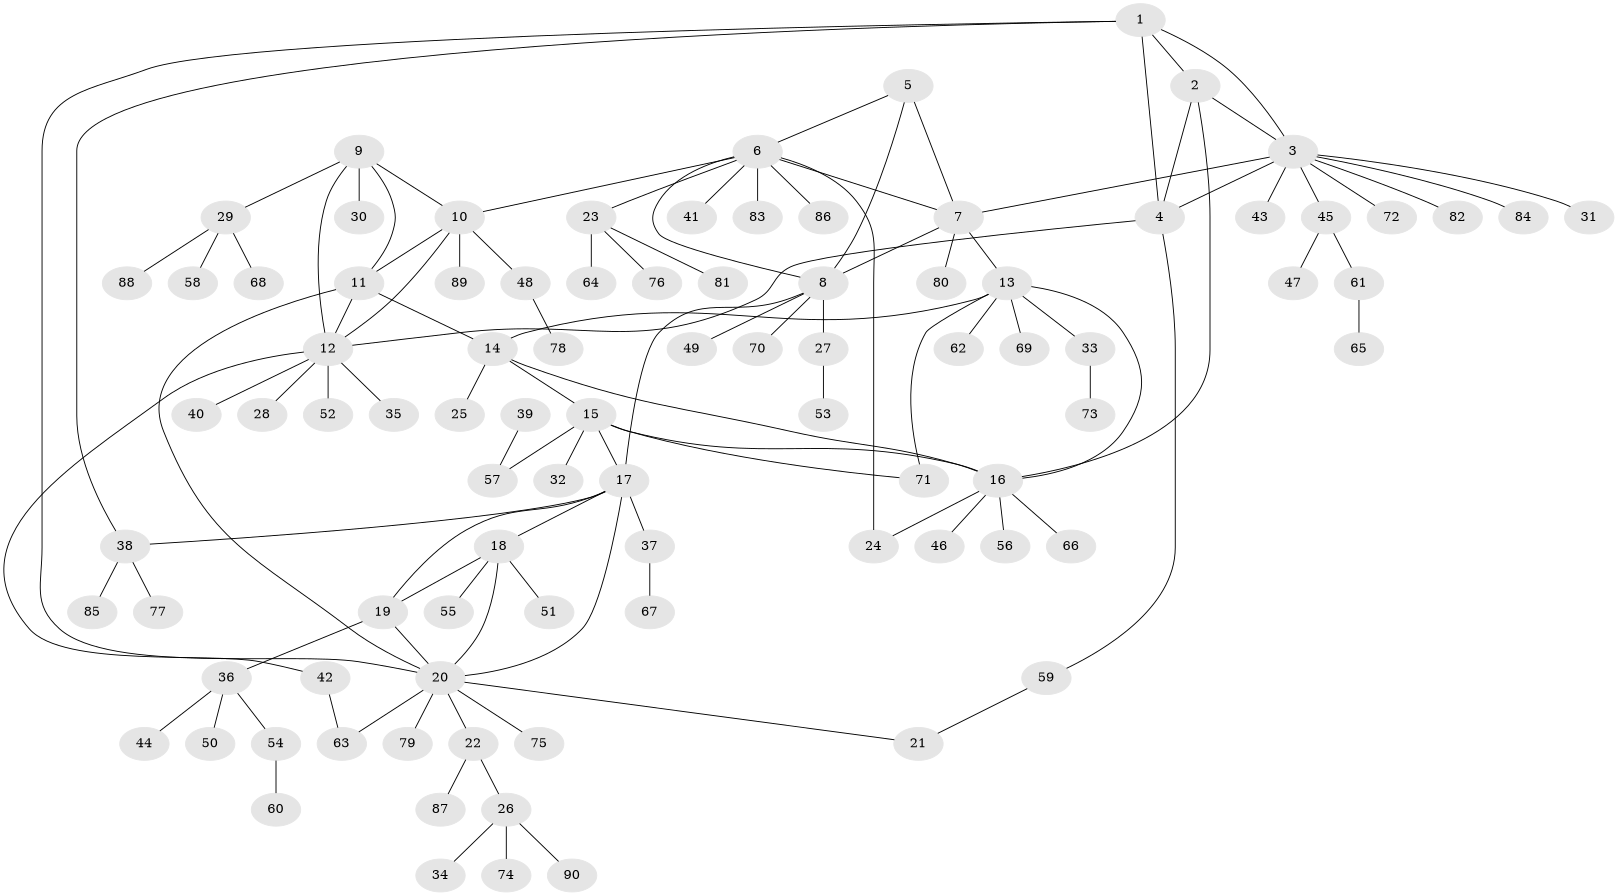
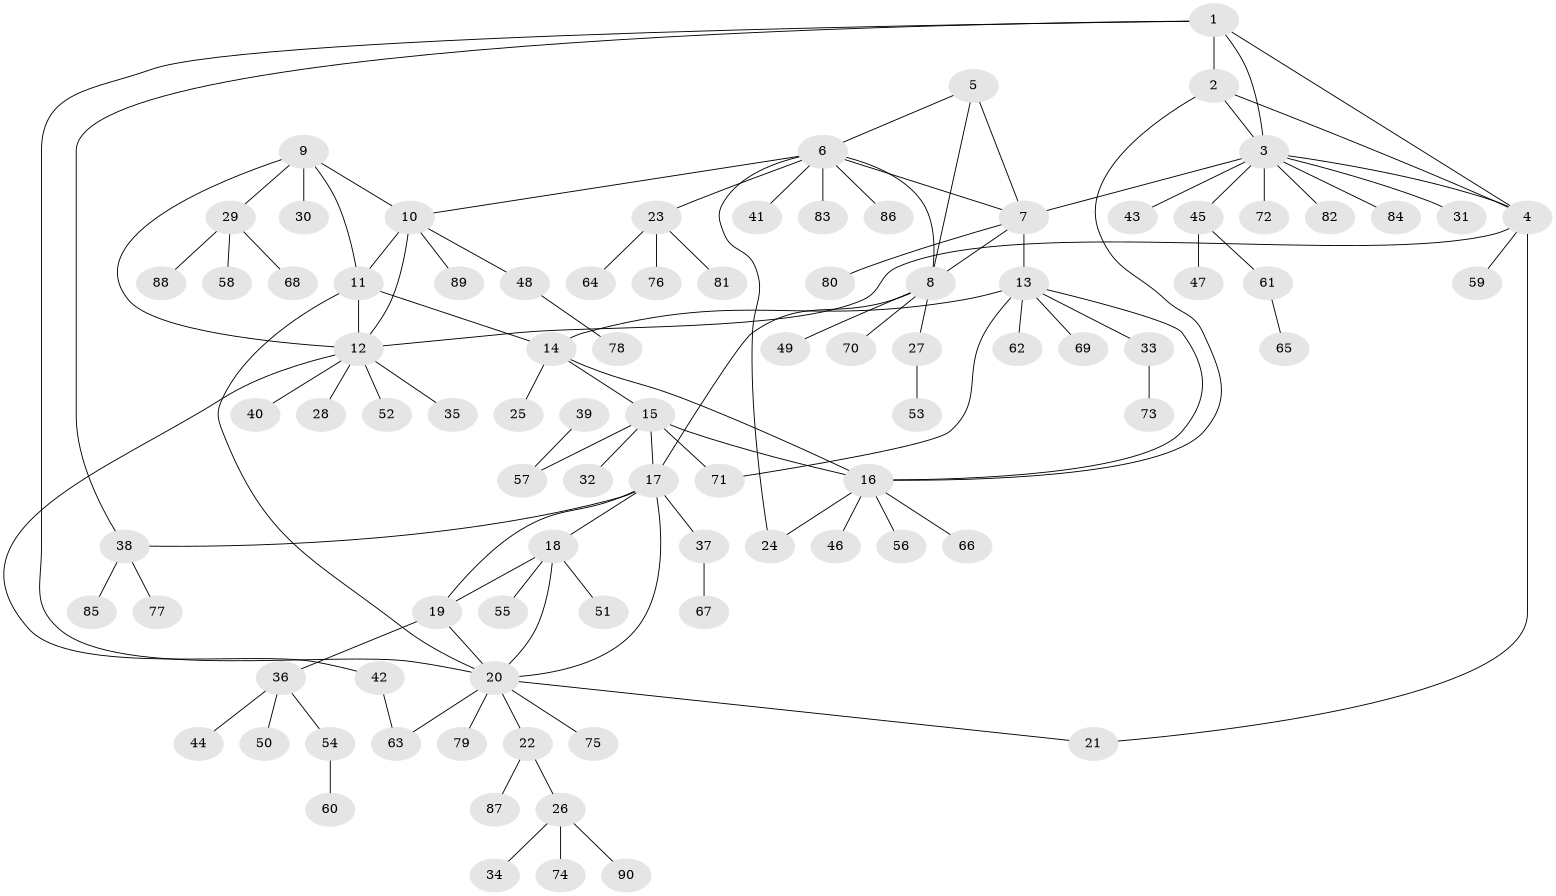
(983, 711) -> (1514, 643)
